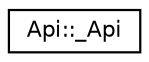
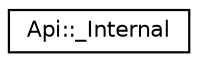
(75, 31) -> (99, 31)
